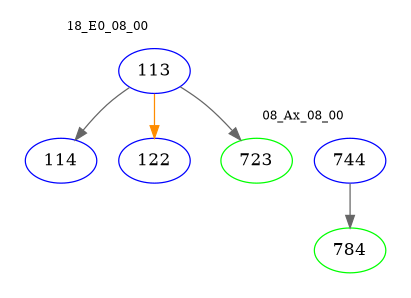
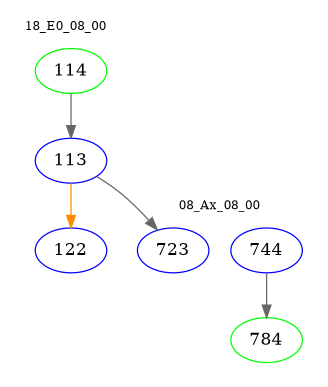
(105, 107) -> (71, 110)
(61, 161) -> (71, 71)
(257, 161) -> (173, 250)
